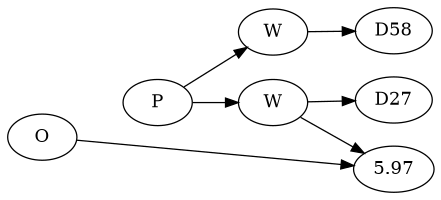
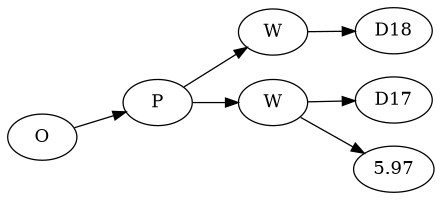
(394, 31) -> (394, 31)
(394, 100) -> (394, 100)
(209, 152) -> (94, 122)
